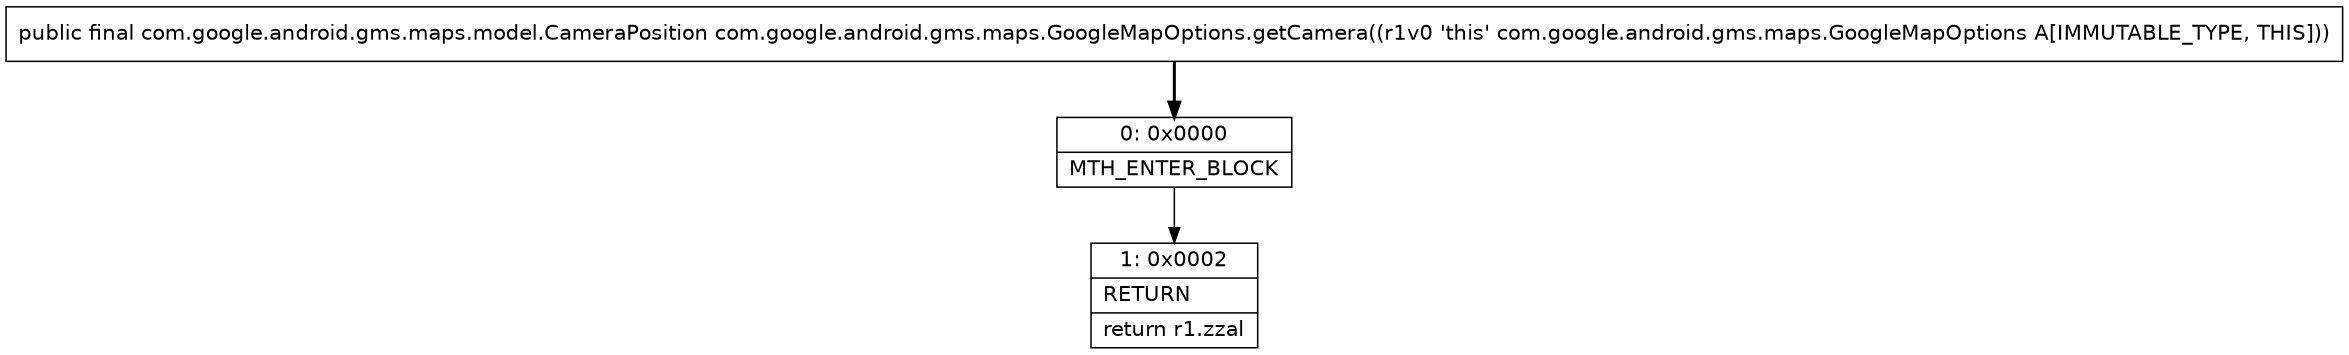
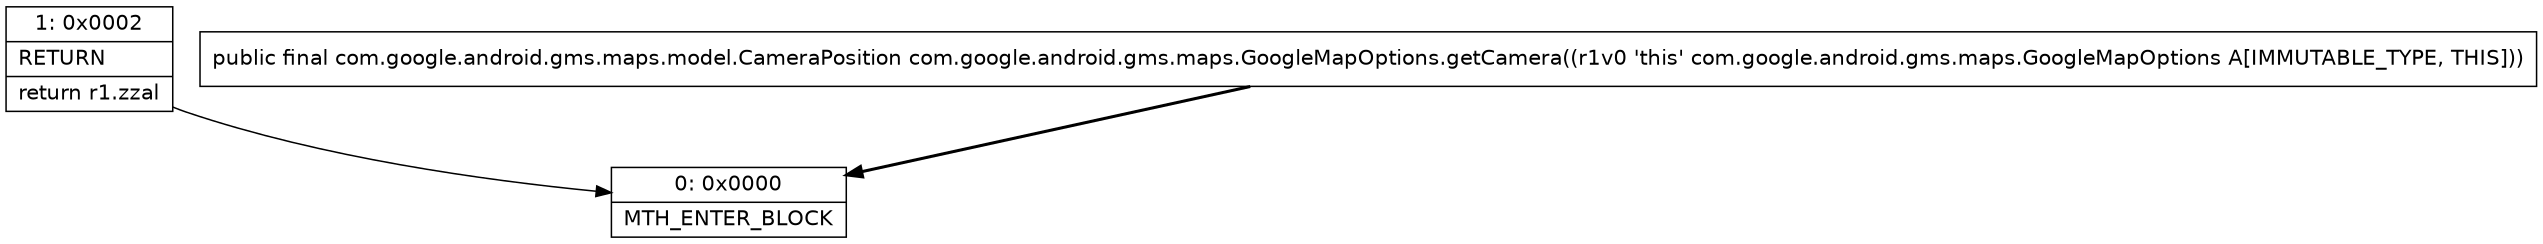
(1174, 208) -> (382, 161)
